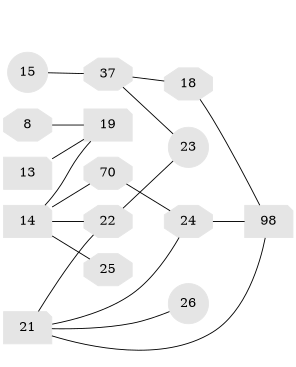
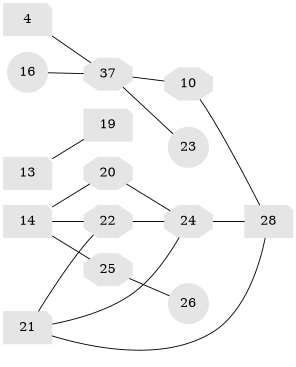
none -> (28, 20)
(28, 72) -> (28, 72)
(188, 84) -> (188, 84)
(28, 125) -> none
(68, 173) -> none
(108, 173) -> (108, 173)
(148, 185) -> (148, 221)
(269, 221) -> (269, 221)
(112, 326) -> (149, 287)
